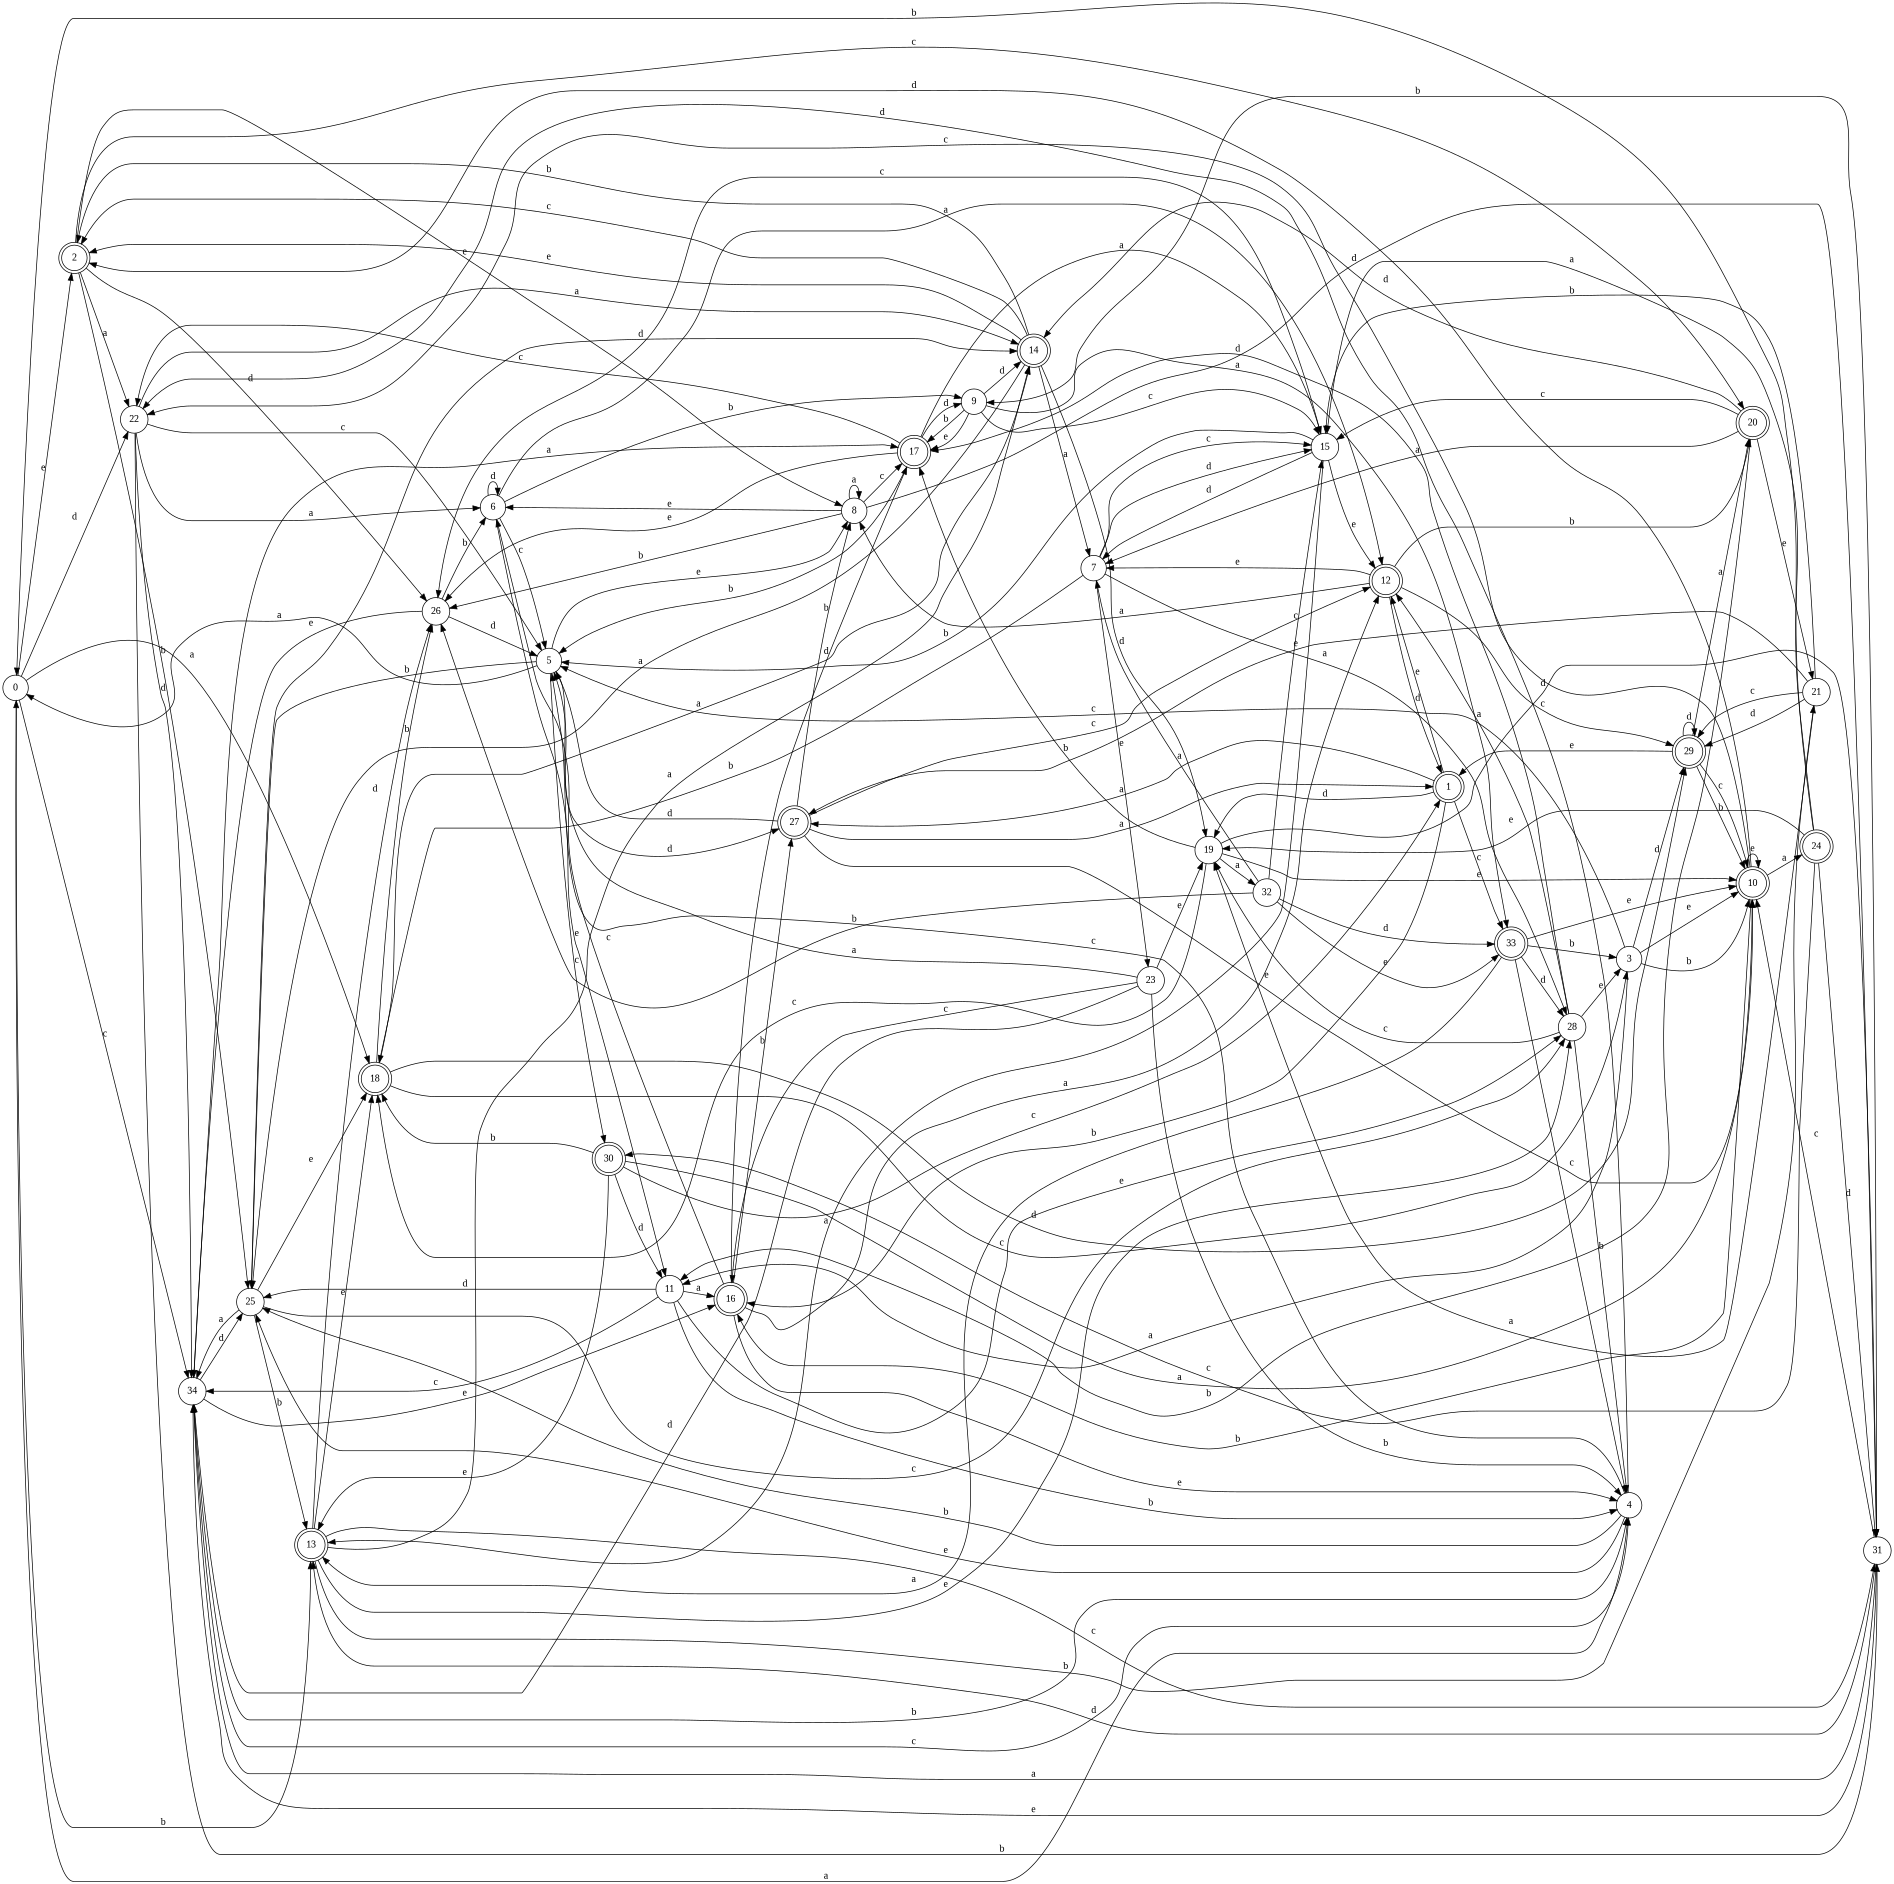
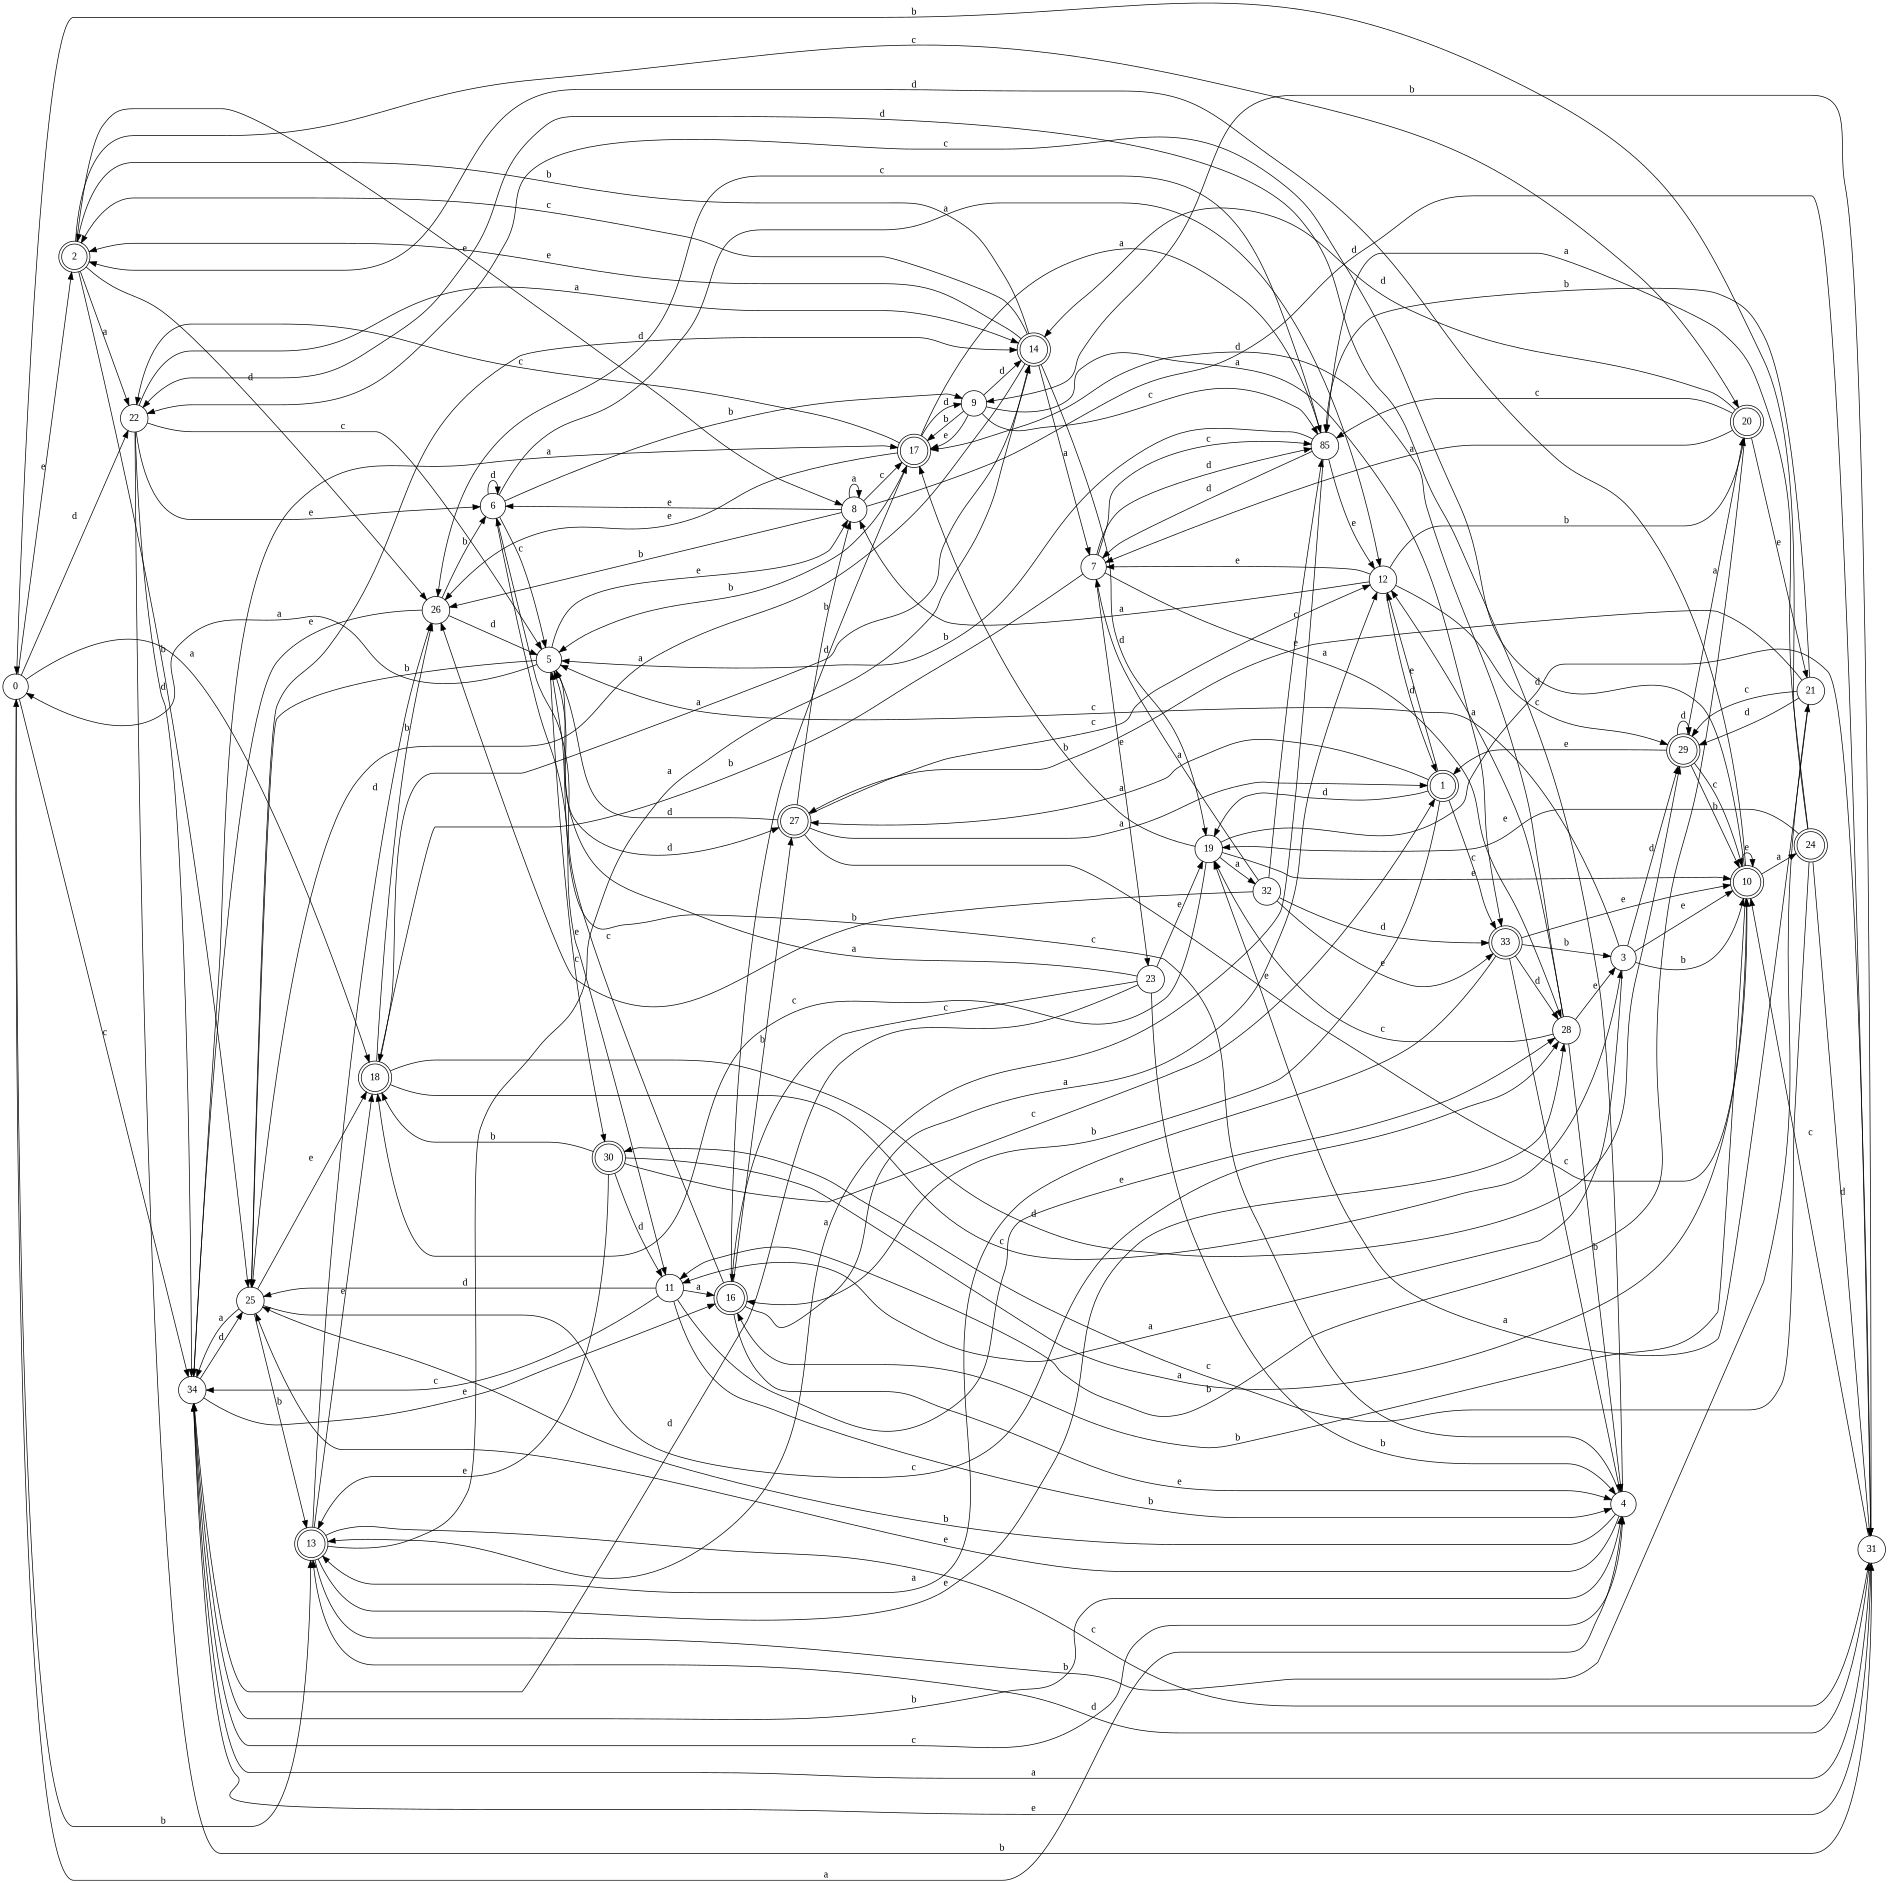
(1325, 447) -> (1325, 446)
(311, 513) -> (311, 513)
(1386, 581) -> (1383, 580)
